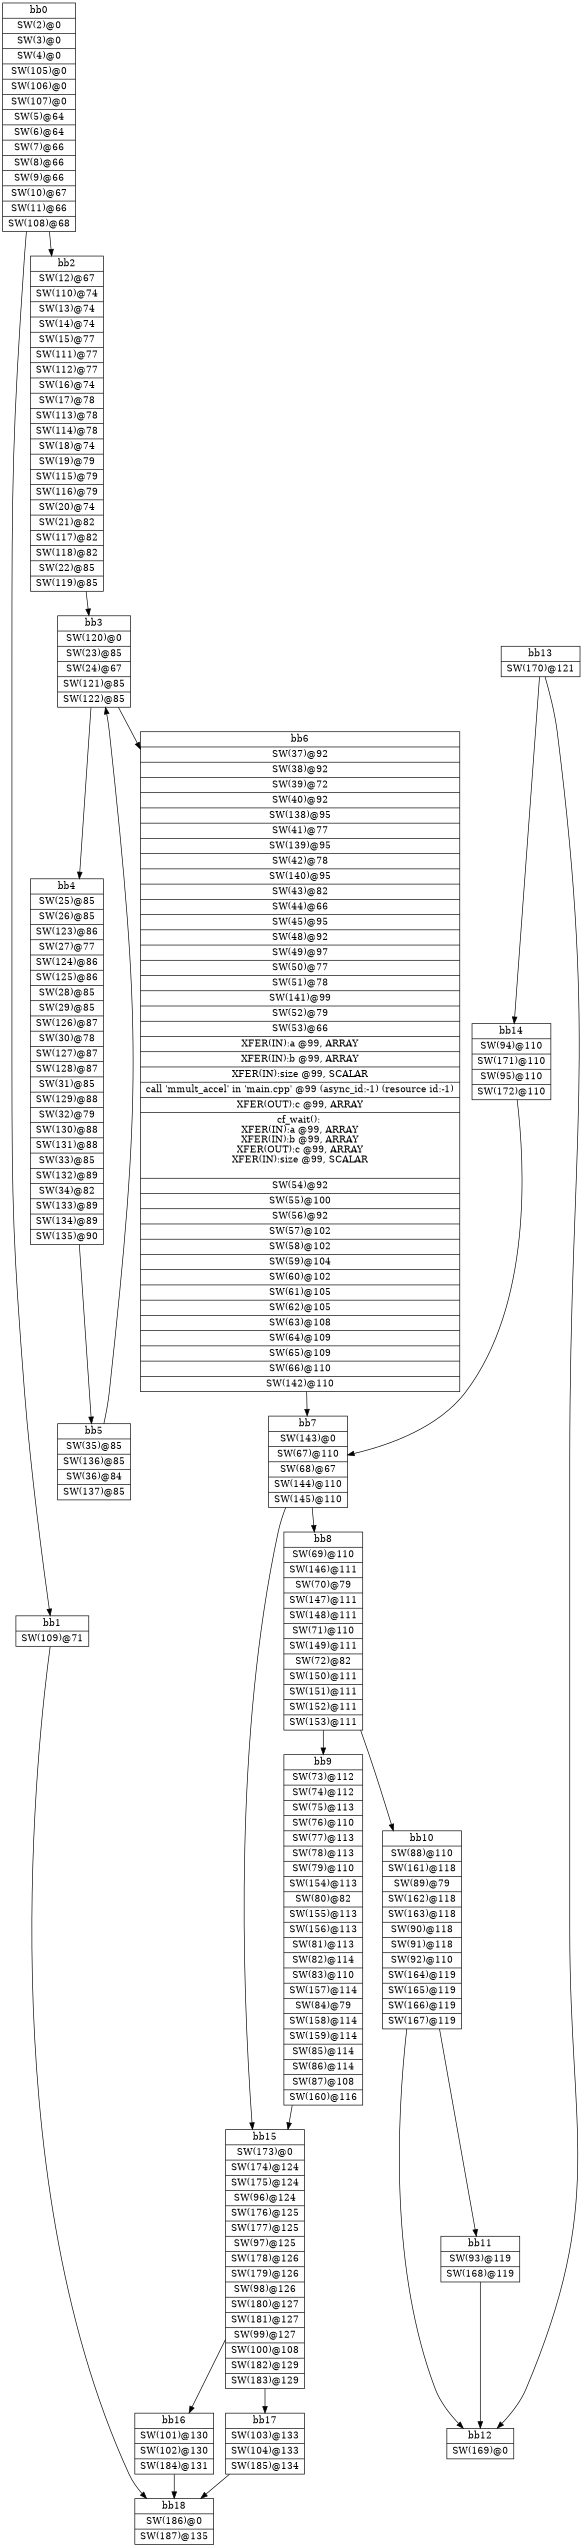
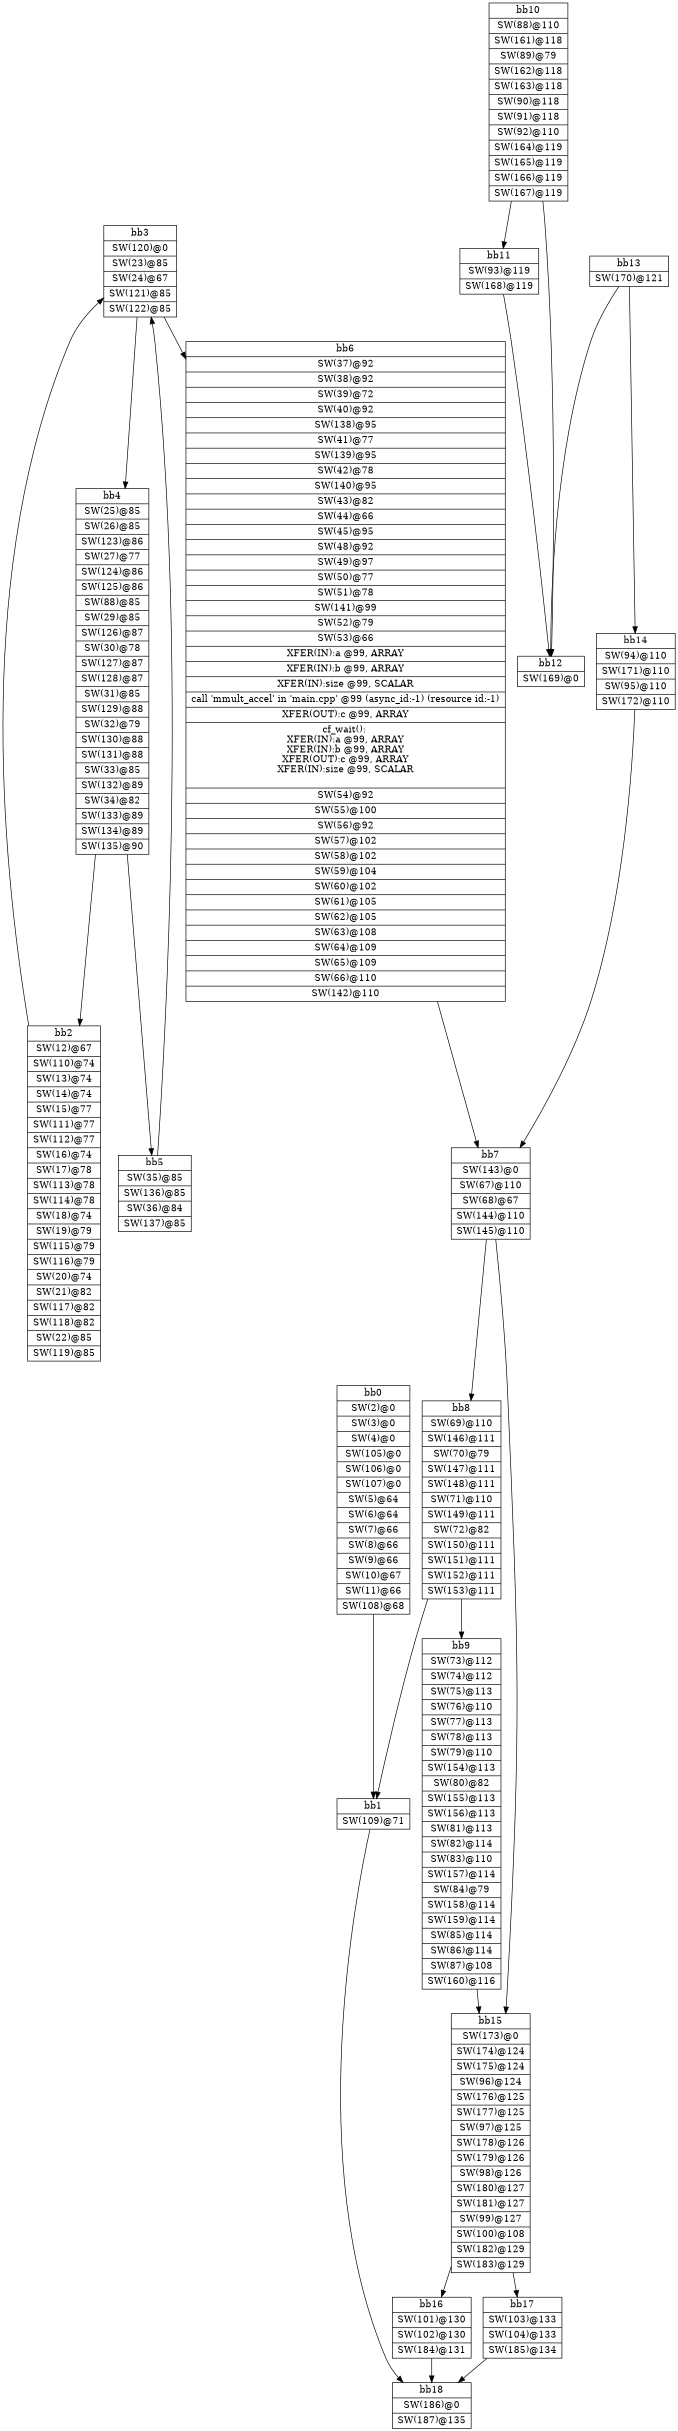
(50, 241) -> (88, 937)
(67, 993) -> (112, 603)
(377, 1777) -> (401, 1695)
